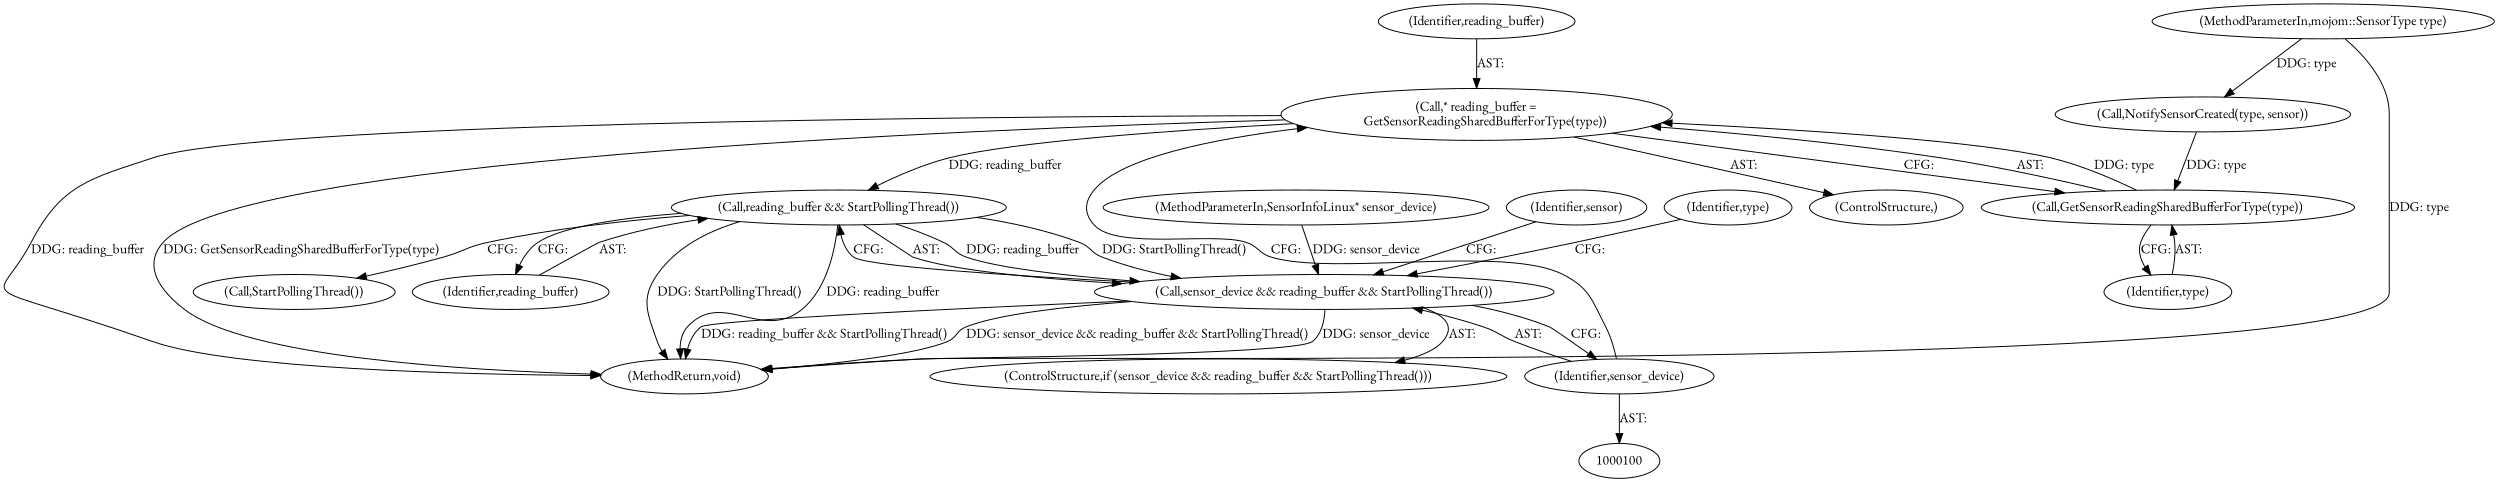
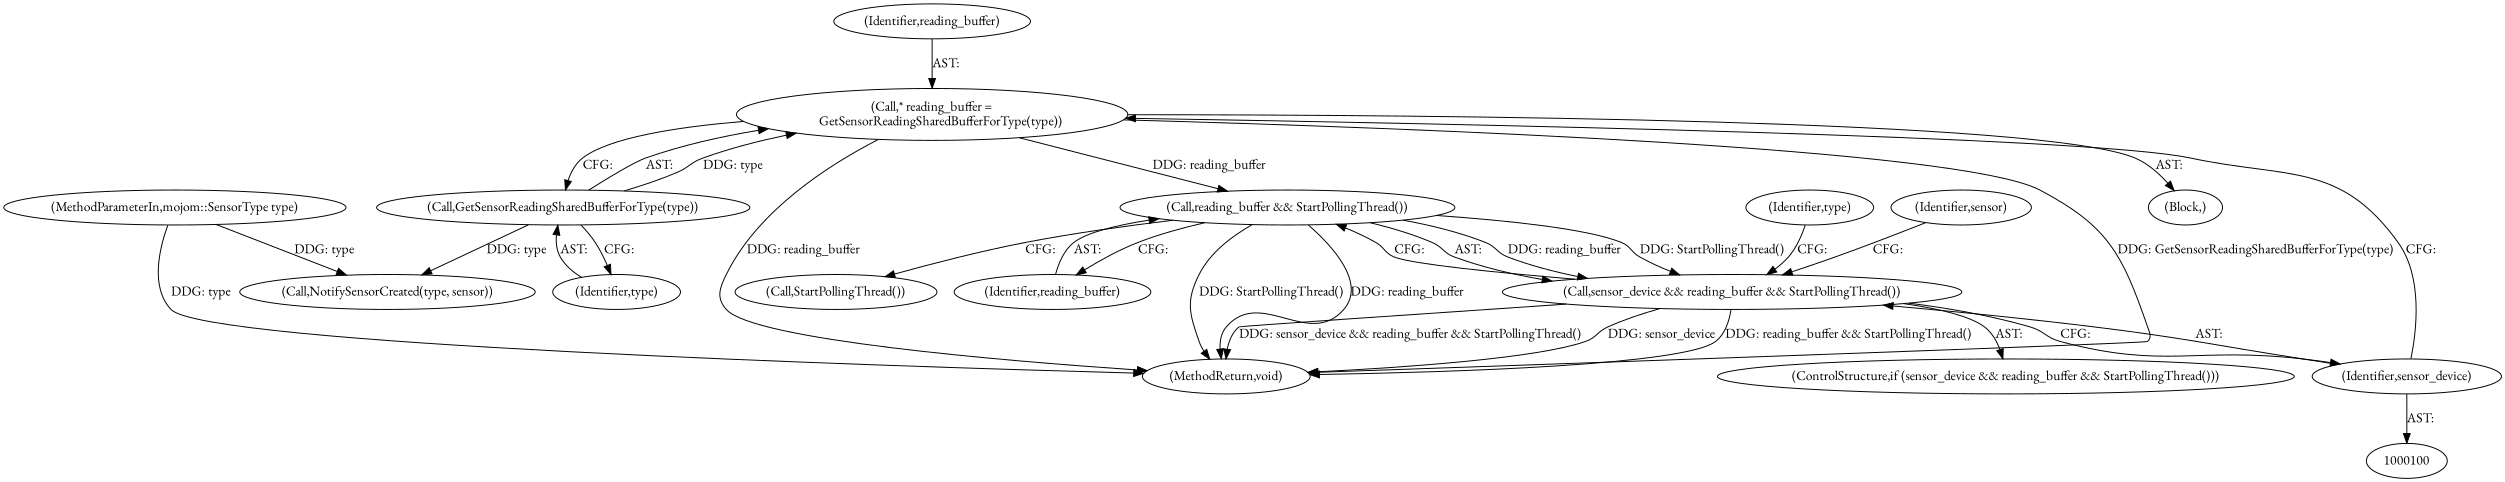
(2187, 156) -> (480, 248)
(1296, 208) -> none
(1886, 208) -> (2185, 208)
